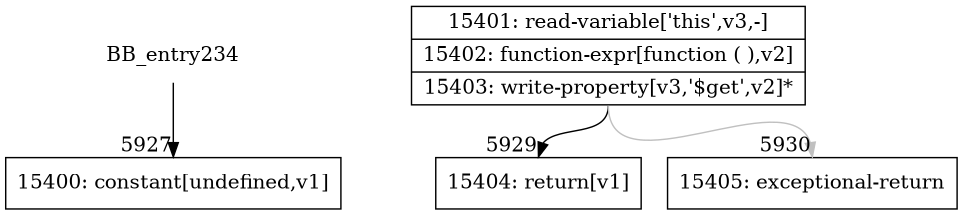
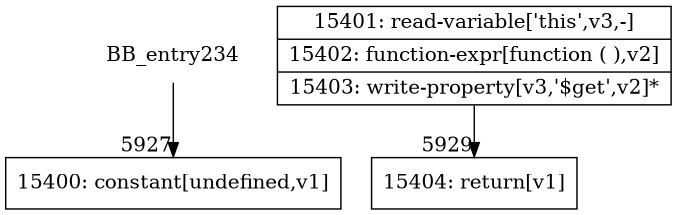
(812, 183) -> none
